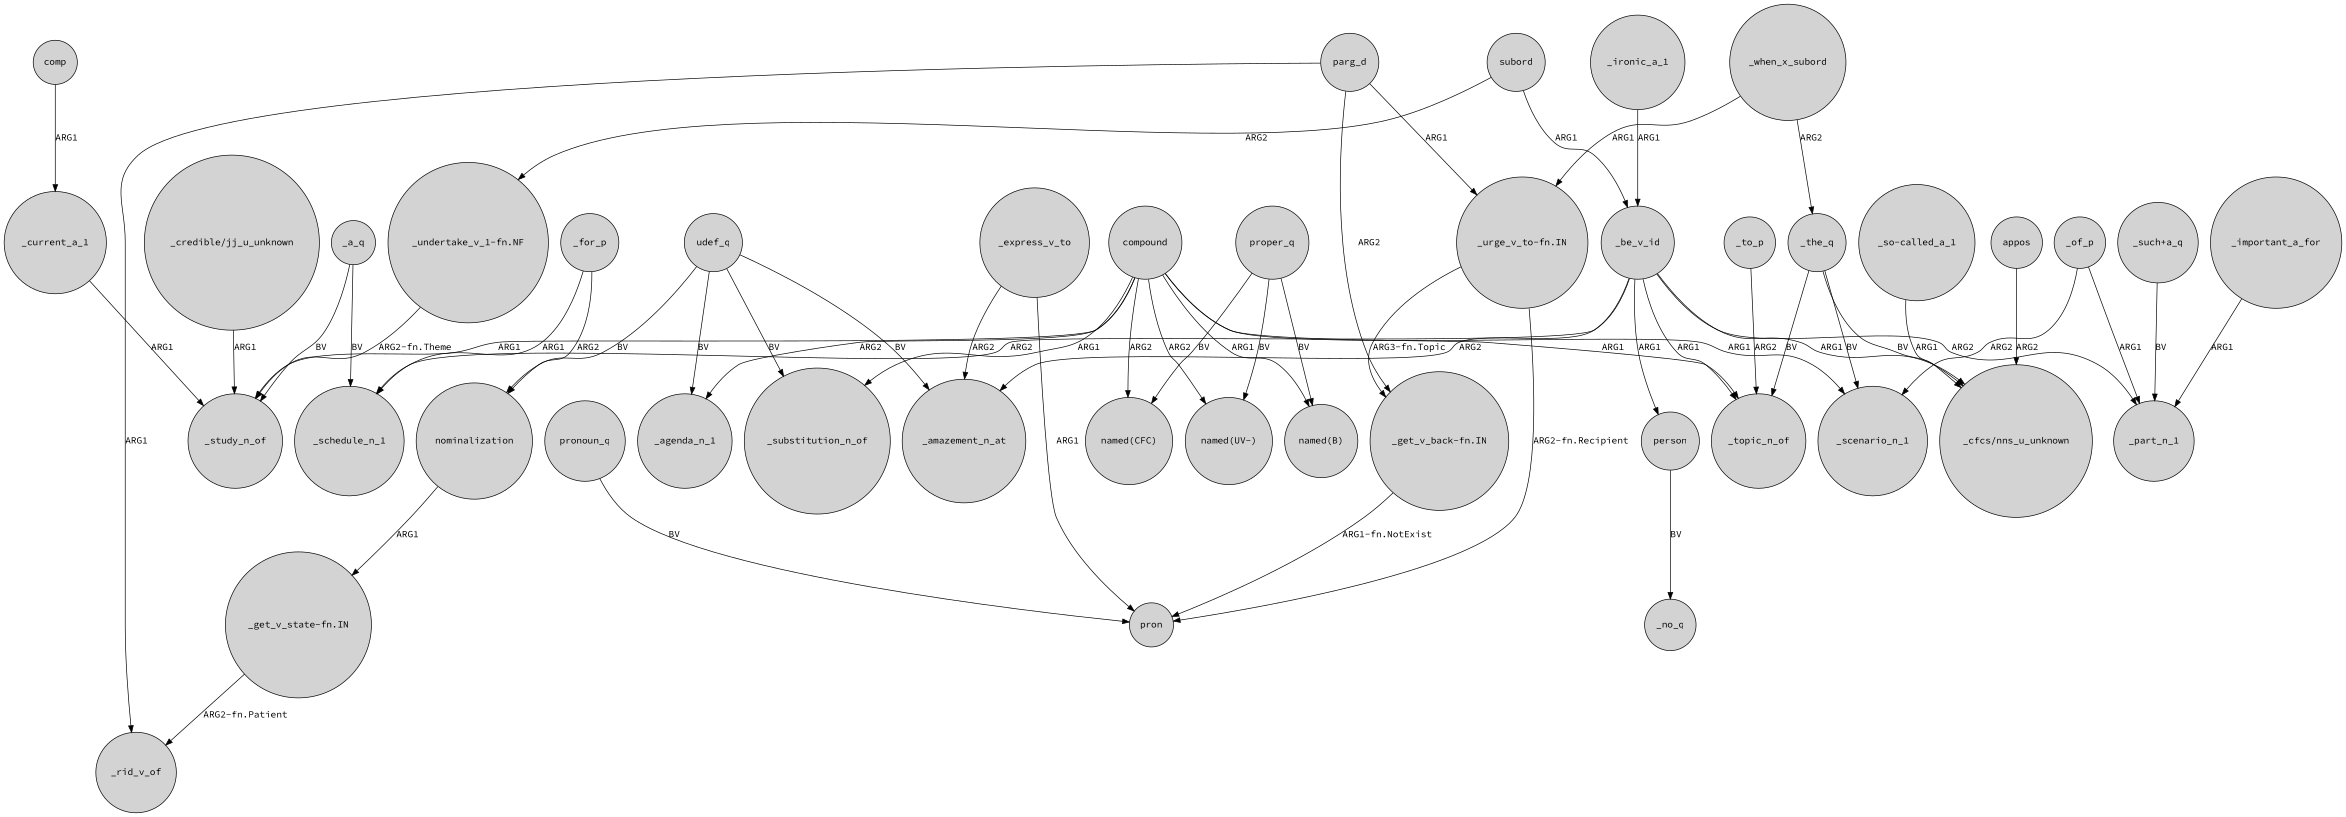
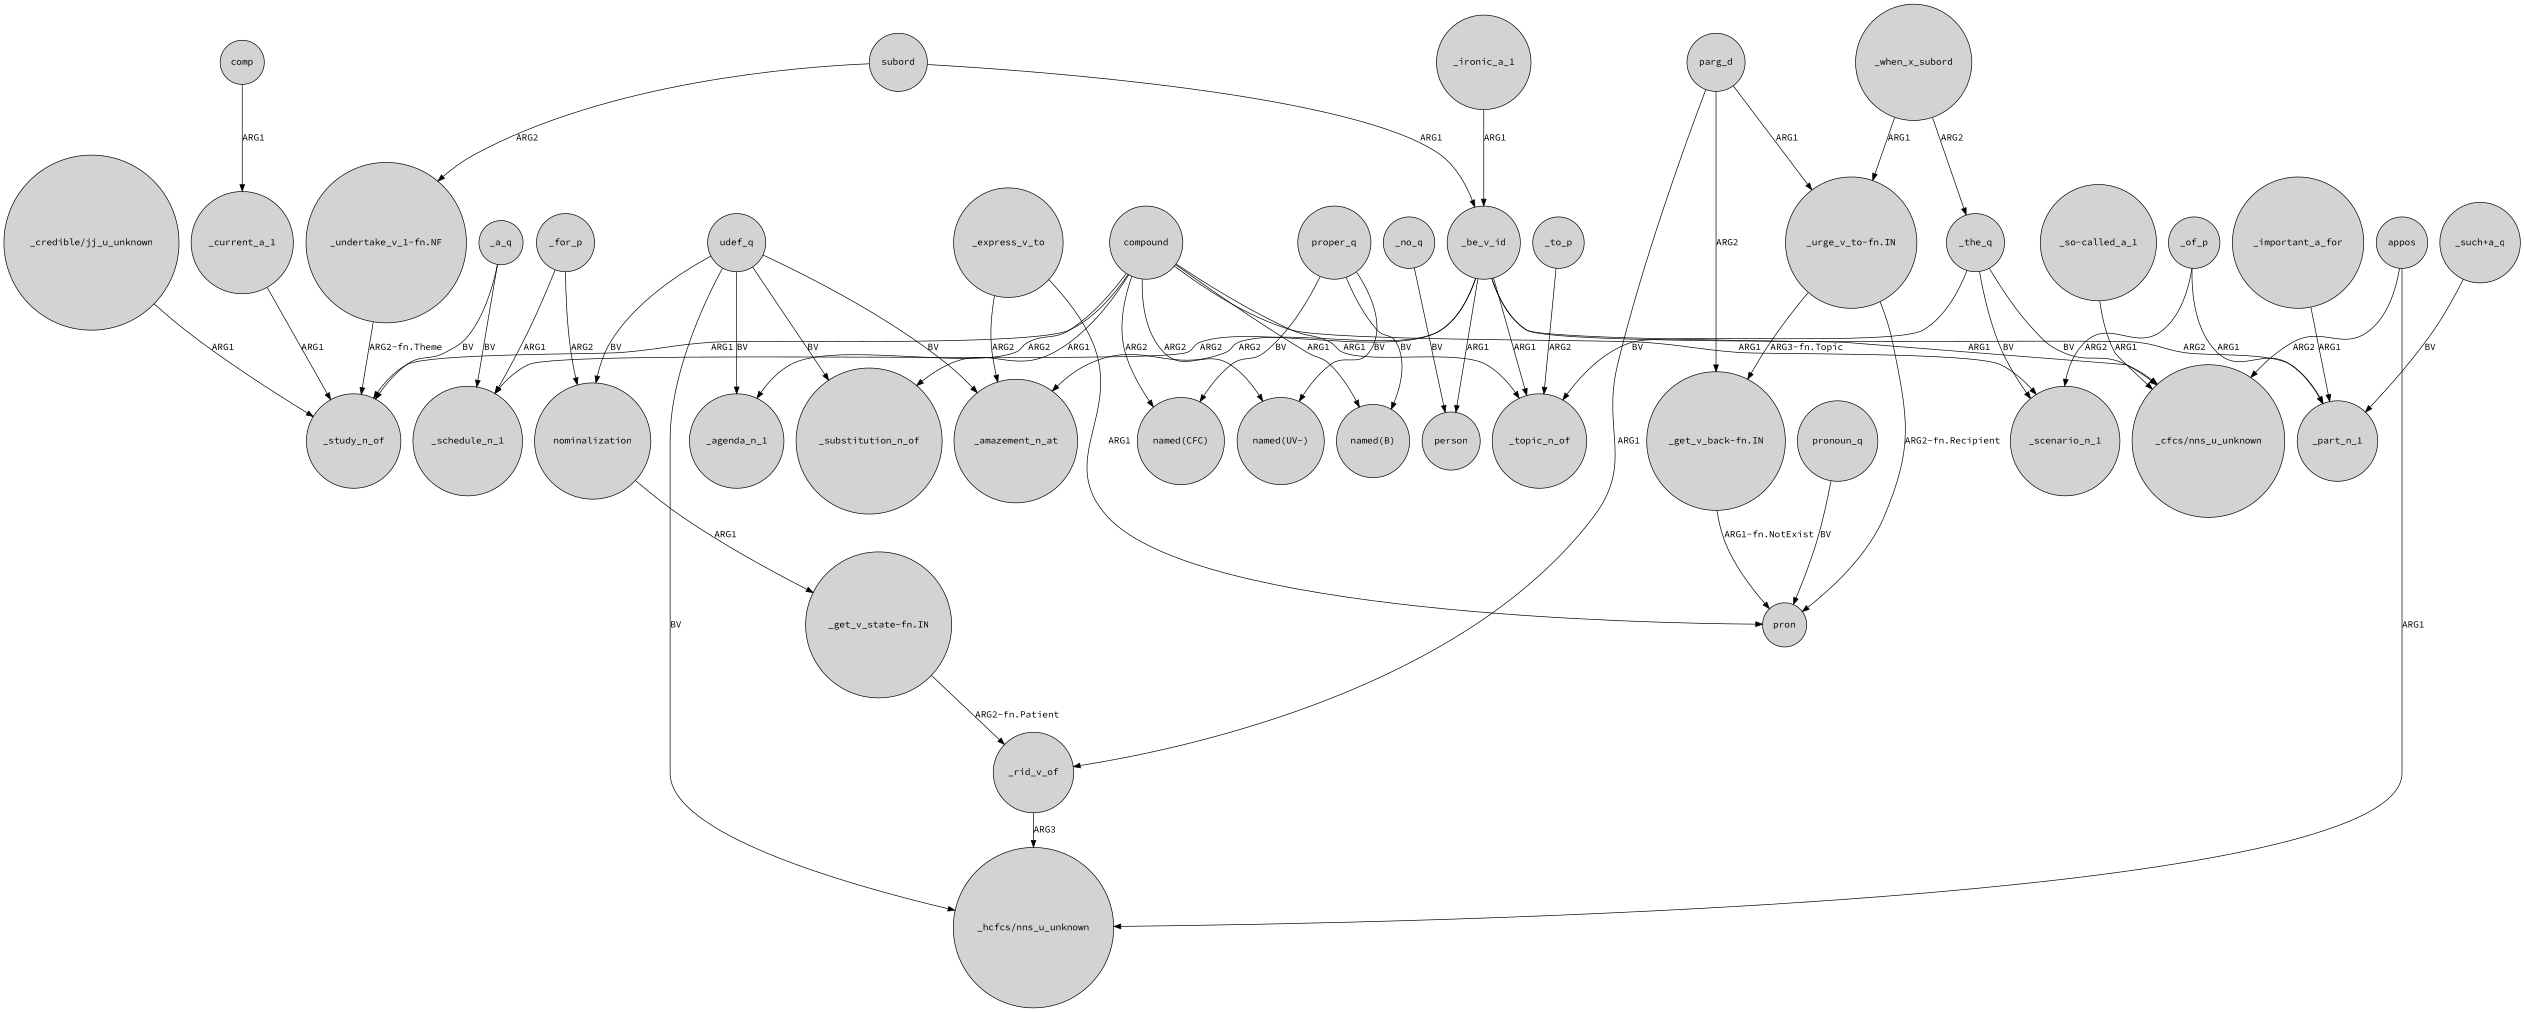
(1670, 531) -> (1428, 330)
none -> (1033, 928)
